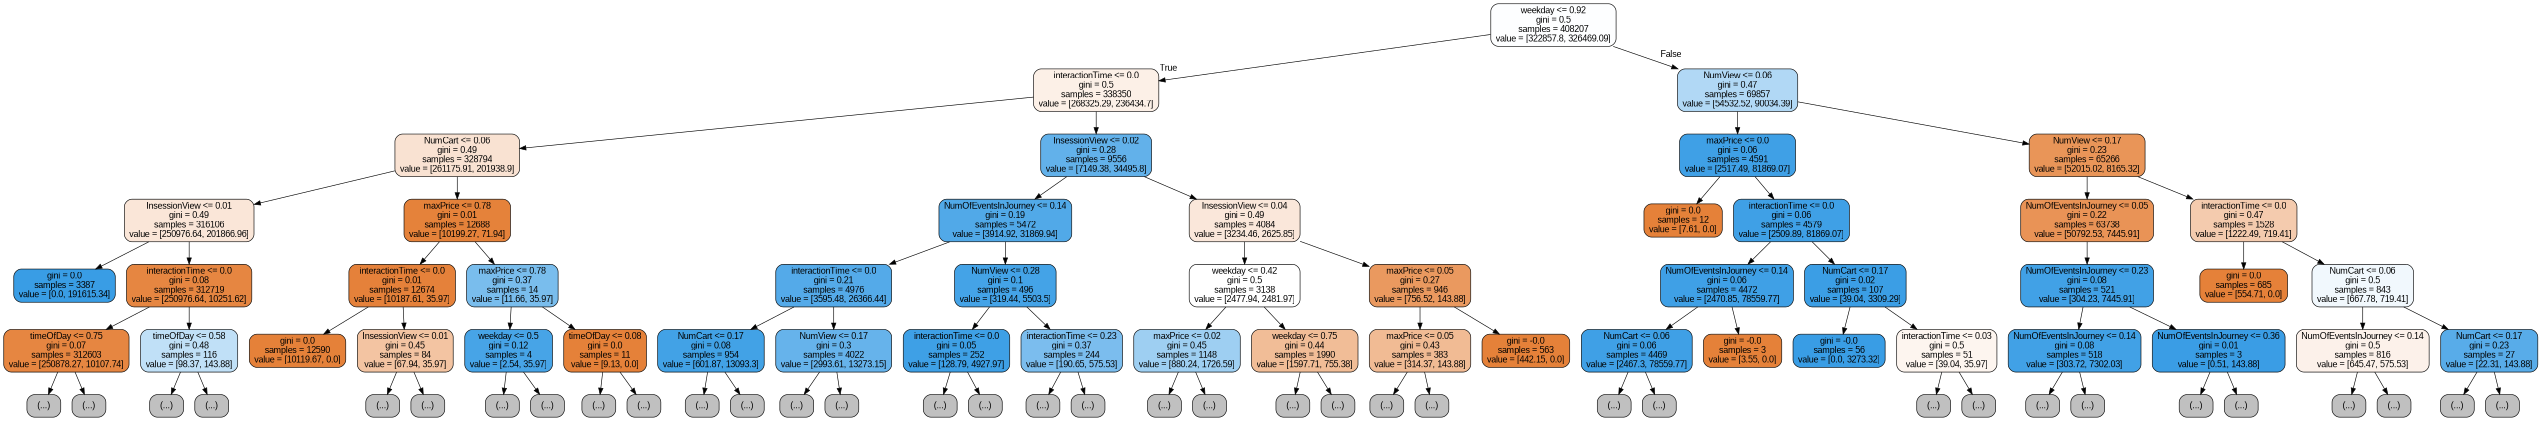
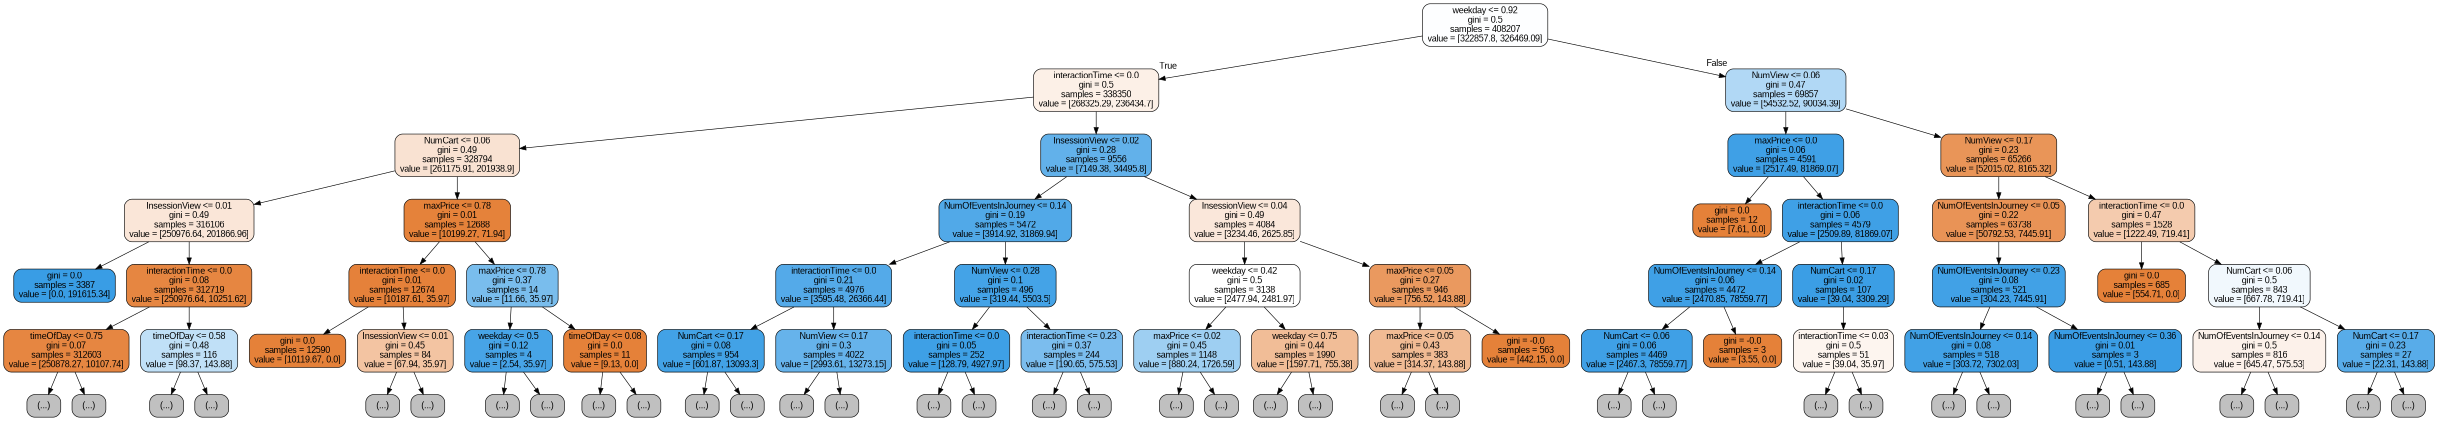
(1839, 351) -> none
